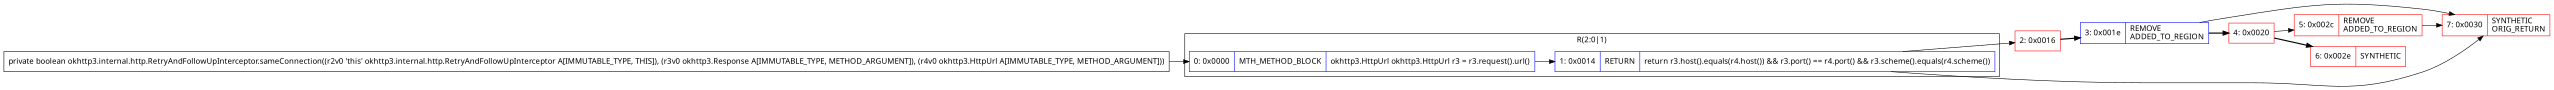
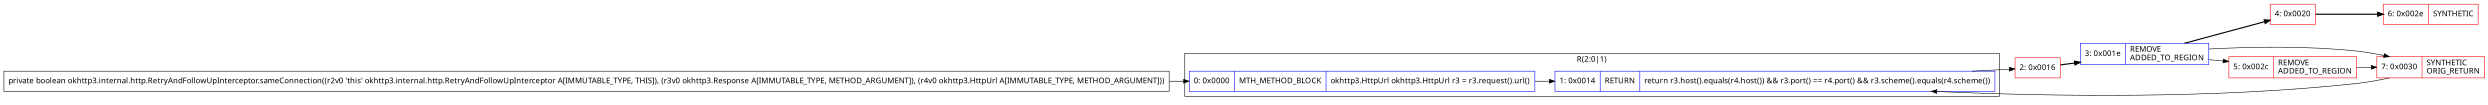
(2281, 31) -> (2216, 60)
(2190, 83) -> (2164, 95)
